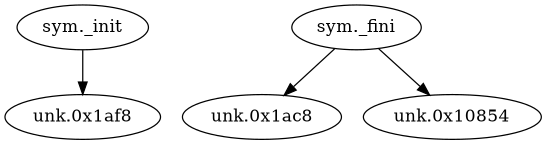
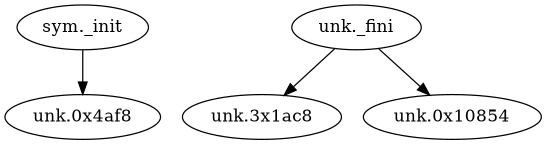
(357, 27) -> (357, 27)
(83, 117) -> (83, 117)
(262, 117) -> (262, 117)
